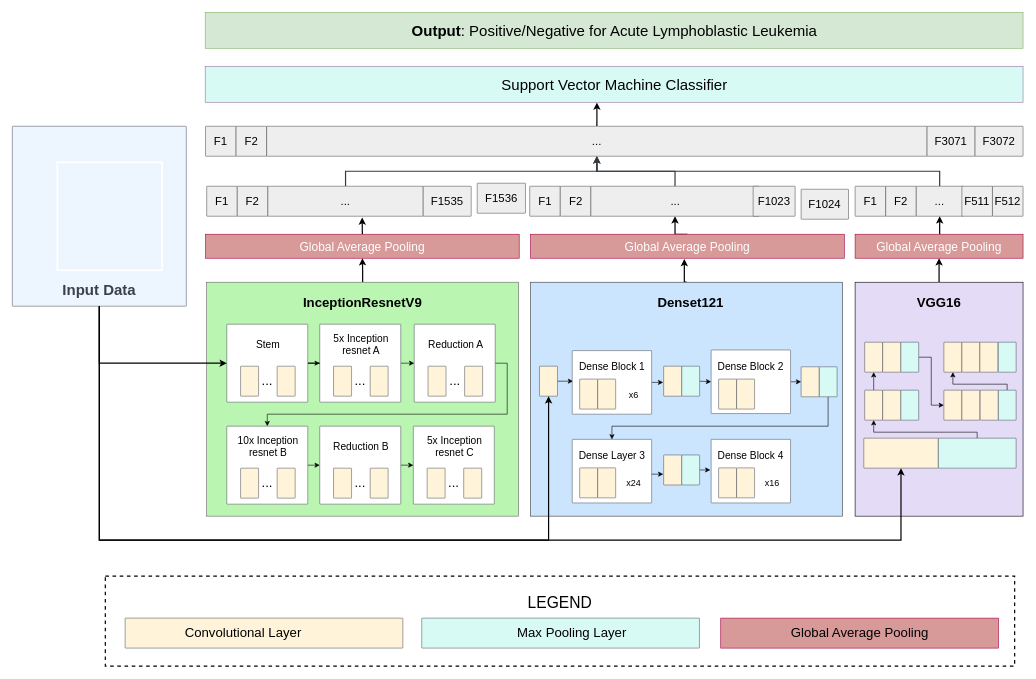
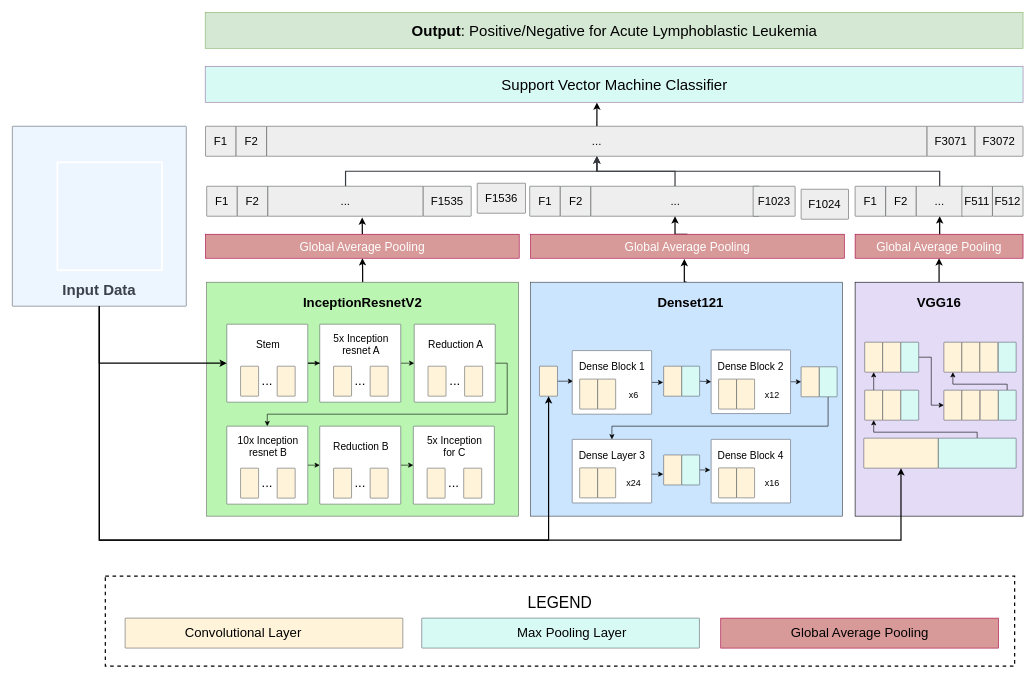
(363, 303) -> (363, 303)
none -> (773, 395)
(455, 447) -> (455, 447)
